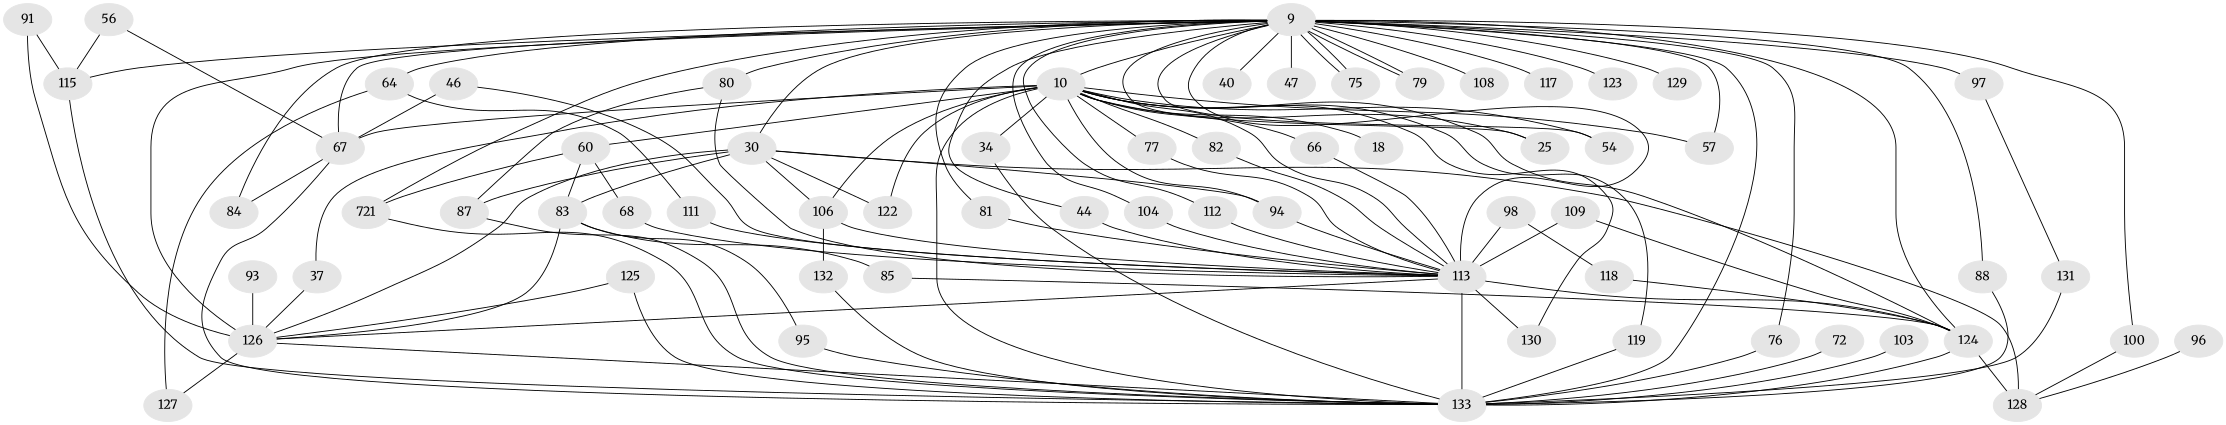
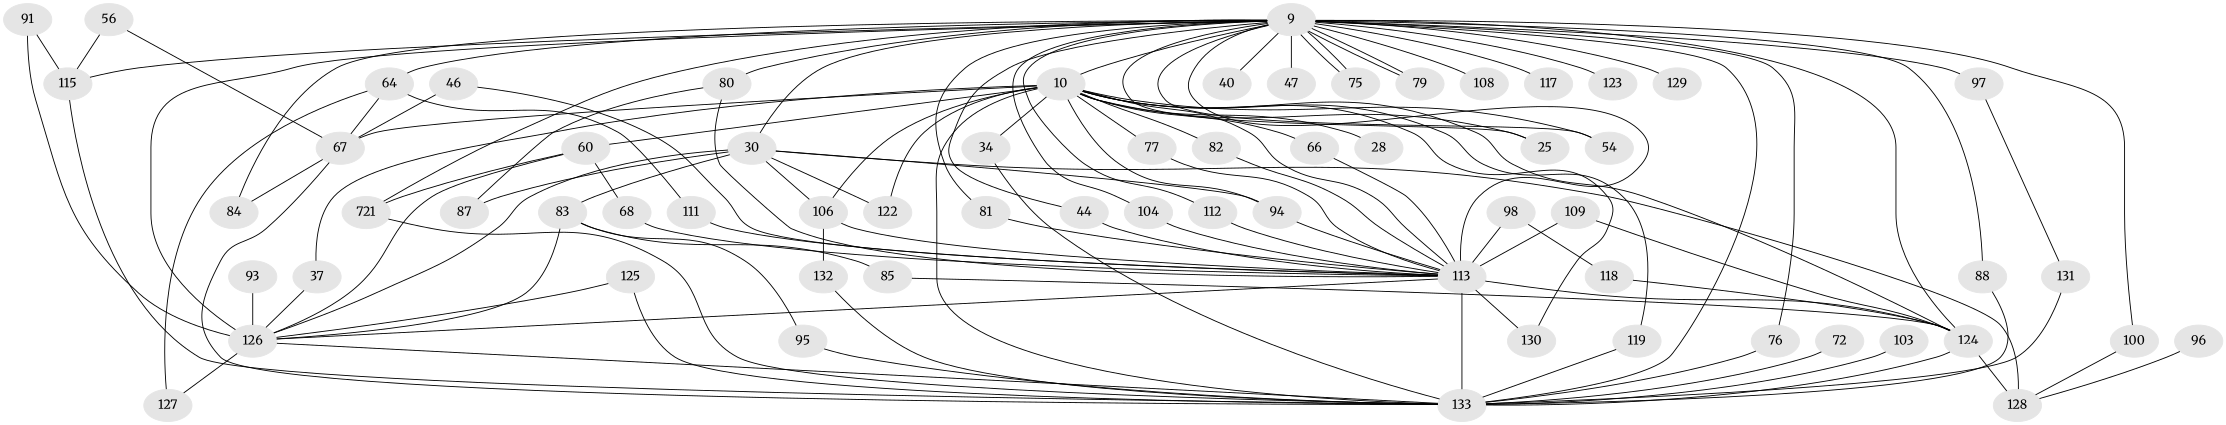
(777, 34) -> (365, 116)
(1379, 148) -> (1379, 148)
(1709, 148) -> none
(572, 185) -> (410, 215)
(782, 360) -> none
